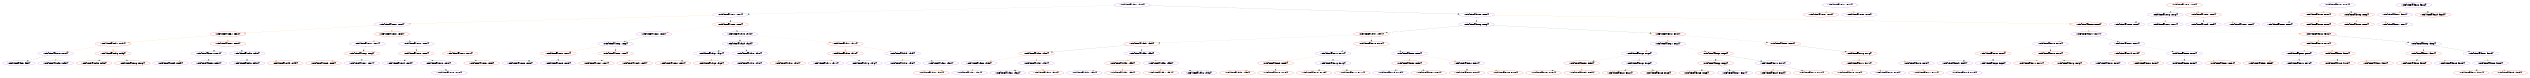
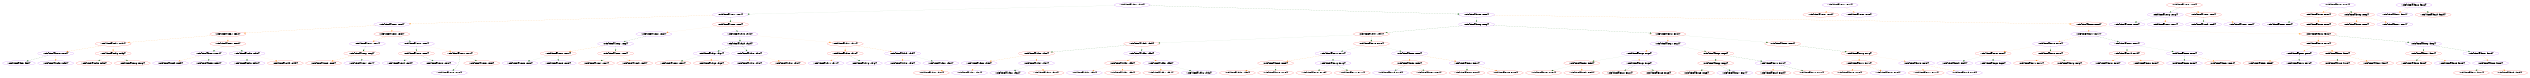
none -> (2127, 48)
(443, 67) -> (458, 63)
